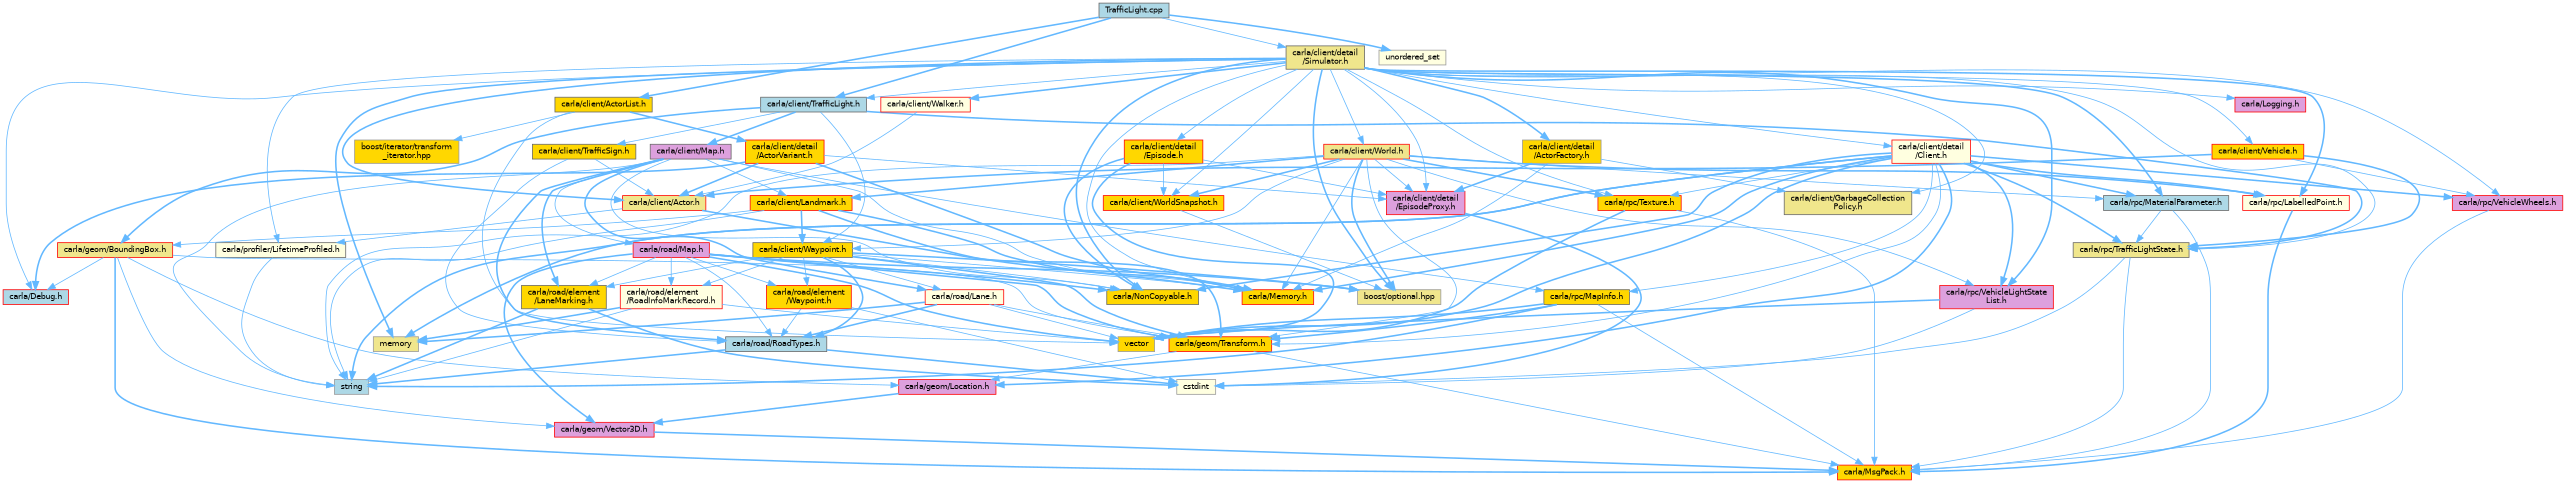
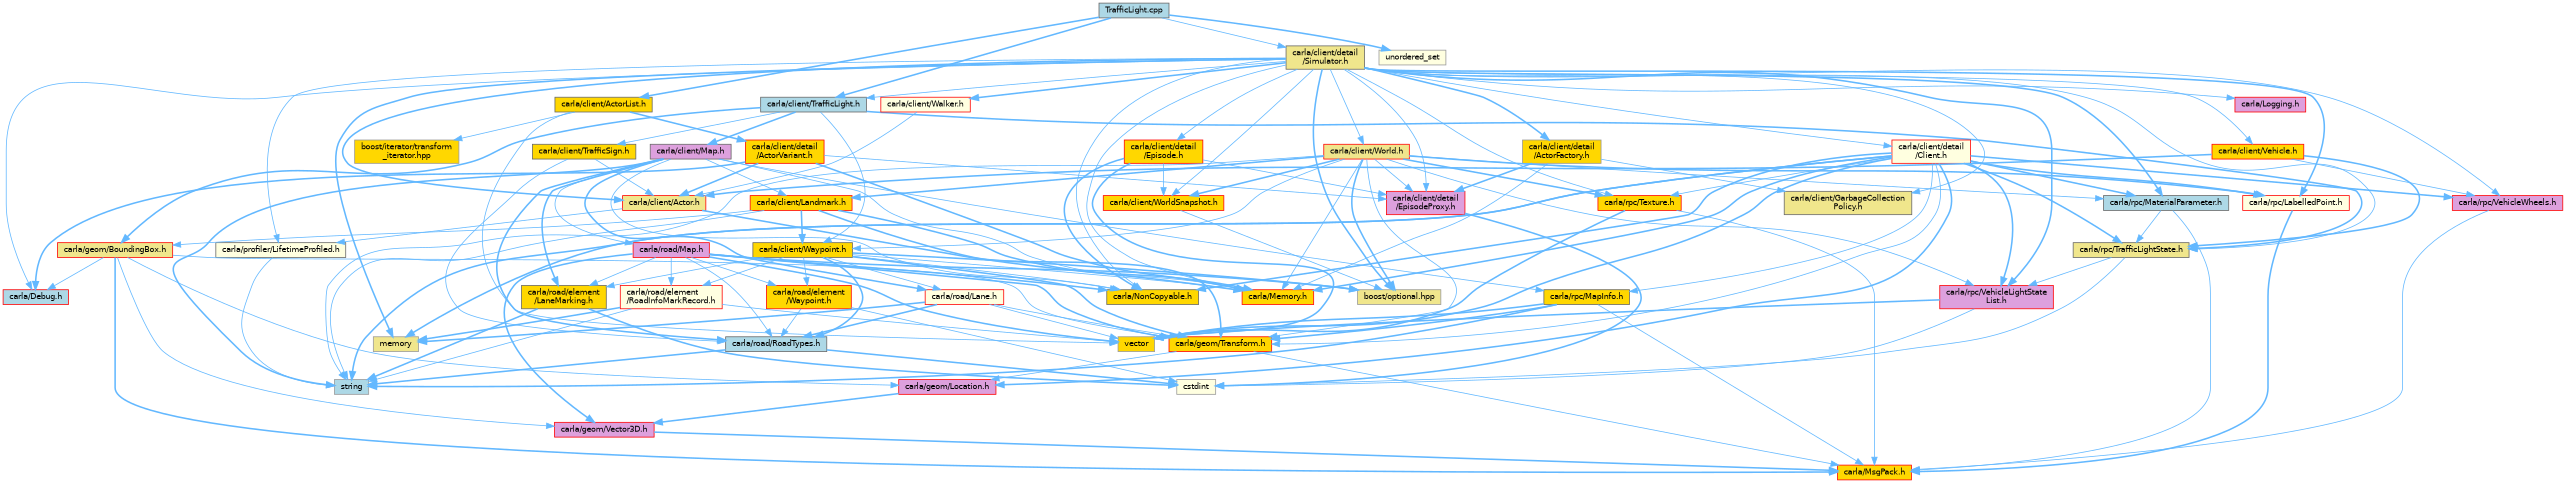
(1116, 116) -> (1116, 116)
(308, 198) -> (308, 198)
(2092, 421) -> (2074, 270)
